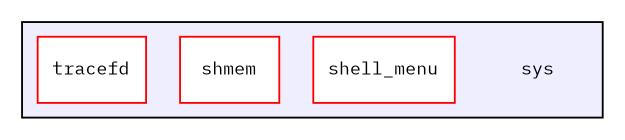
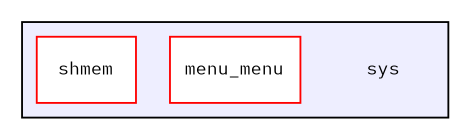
(92, 70) -> none
(384, 70) -> (235, 70)
